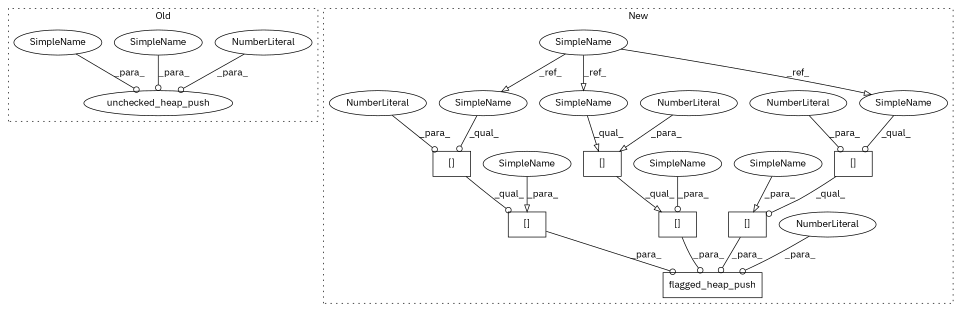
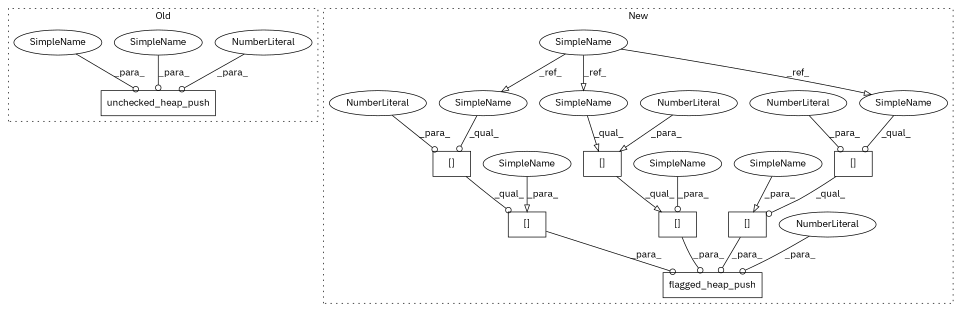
(158, 103) -> (158, 103)
